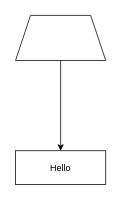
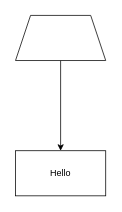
(60, 167) -> (60, 173)
